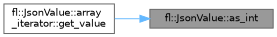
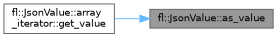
(212, 19) -> (212, 19)
